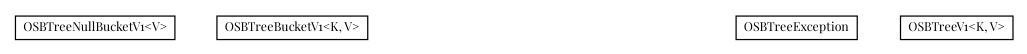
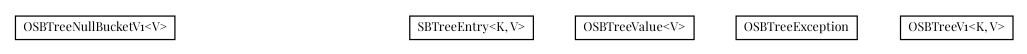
(292, 27) -> none
none -> (472, 27)
none -> (635, 27)
